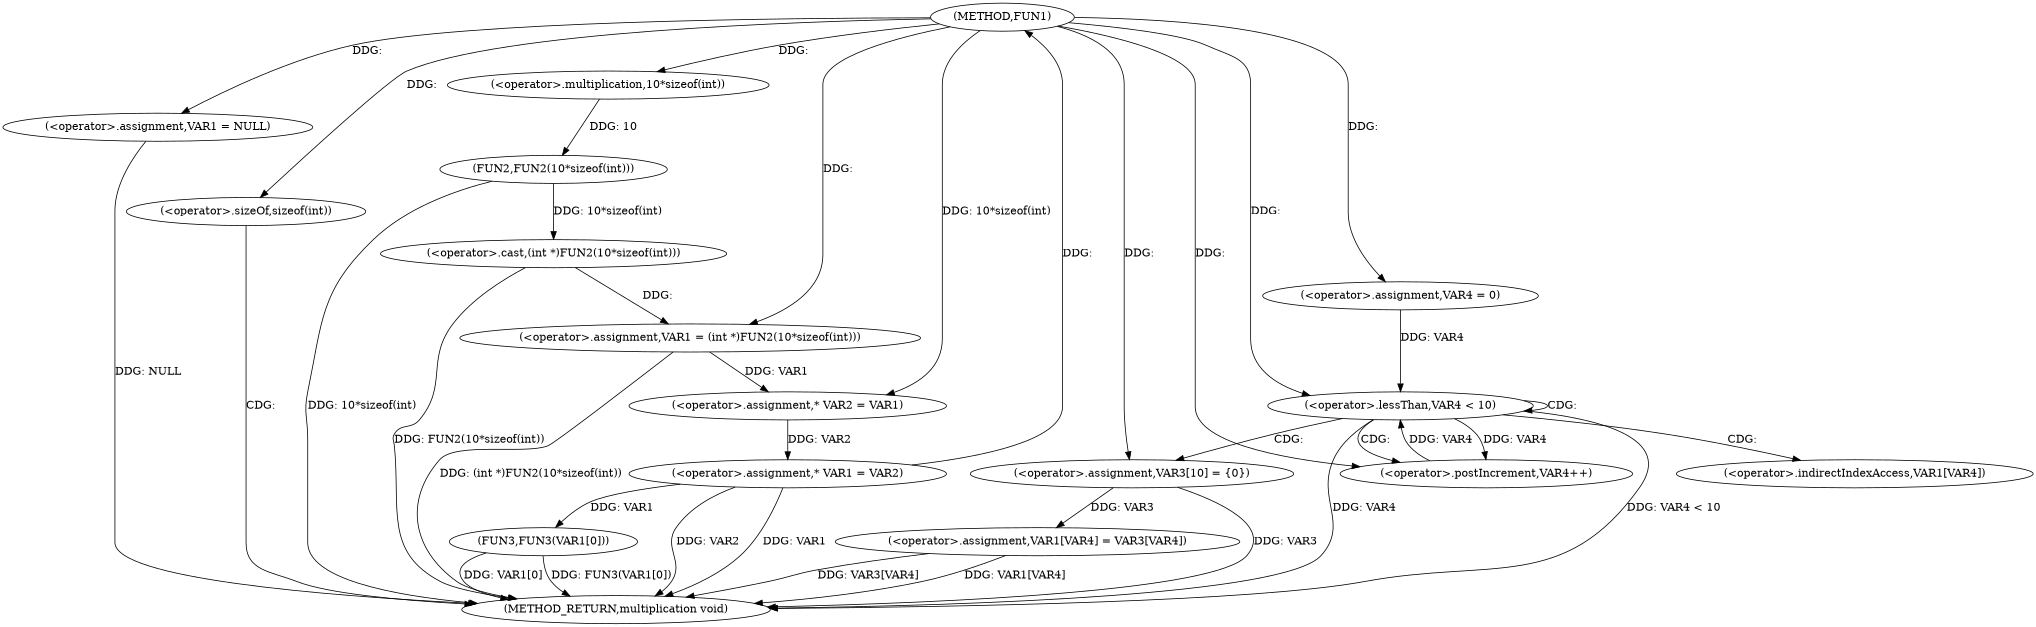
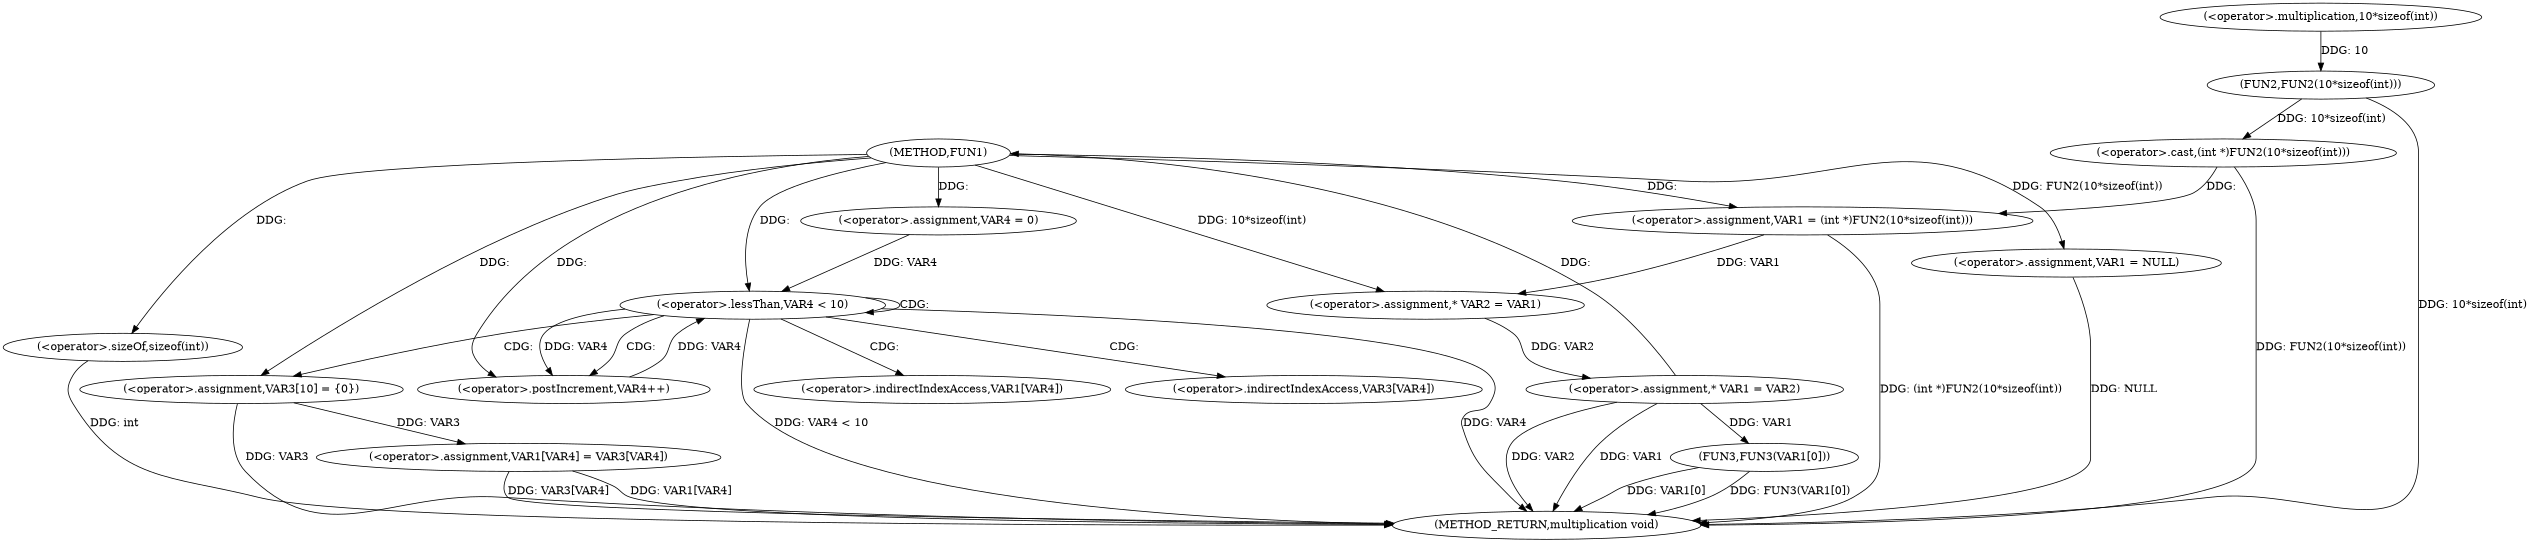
(801, 41) -> none
(369, 51) -> (2088, 187)
none -> (1304, 389)
(263, 406) -> (115, 423)
